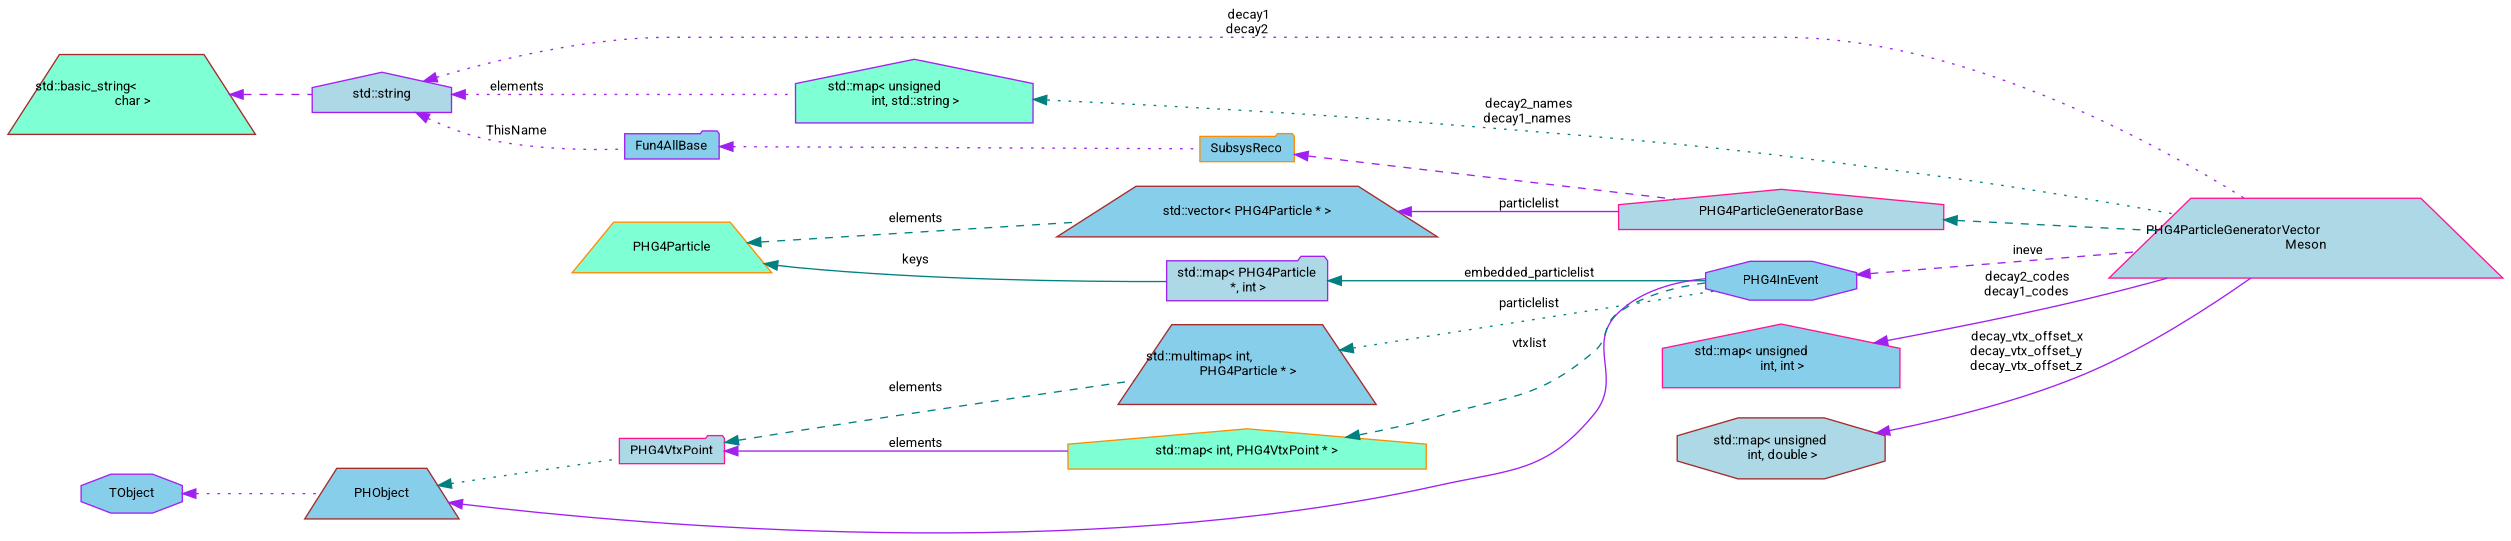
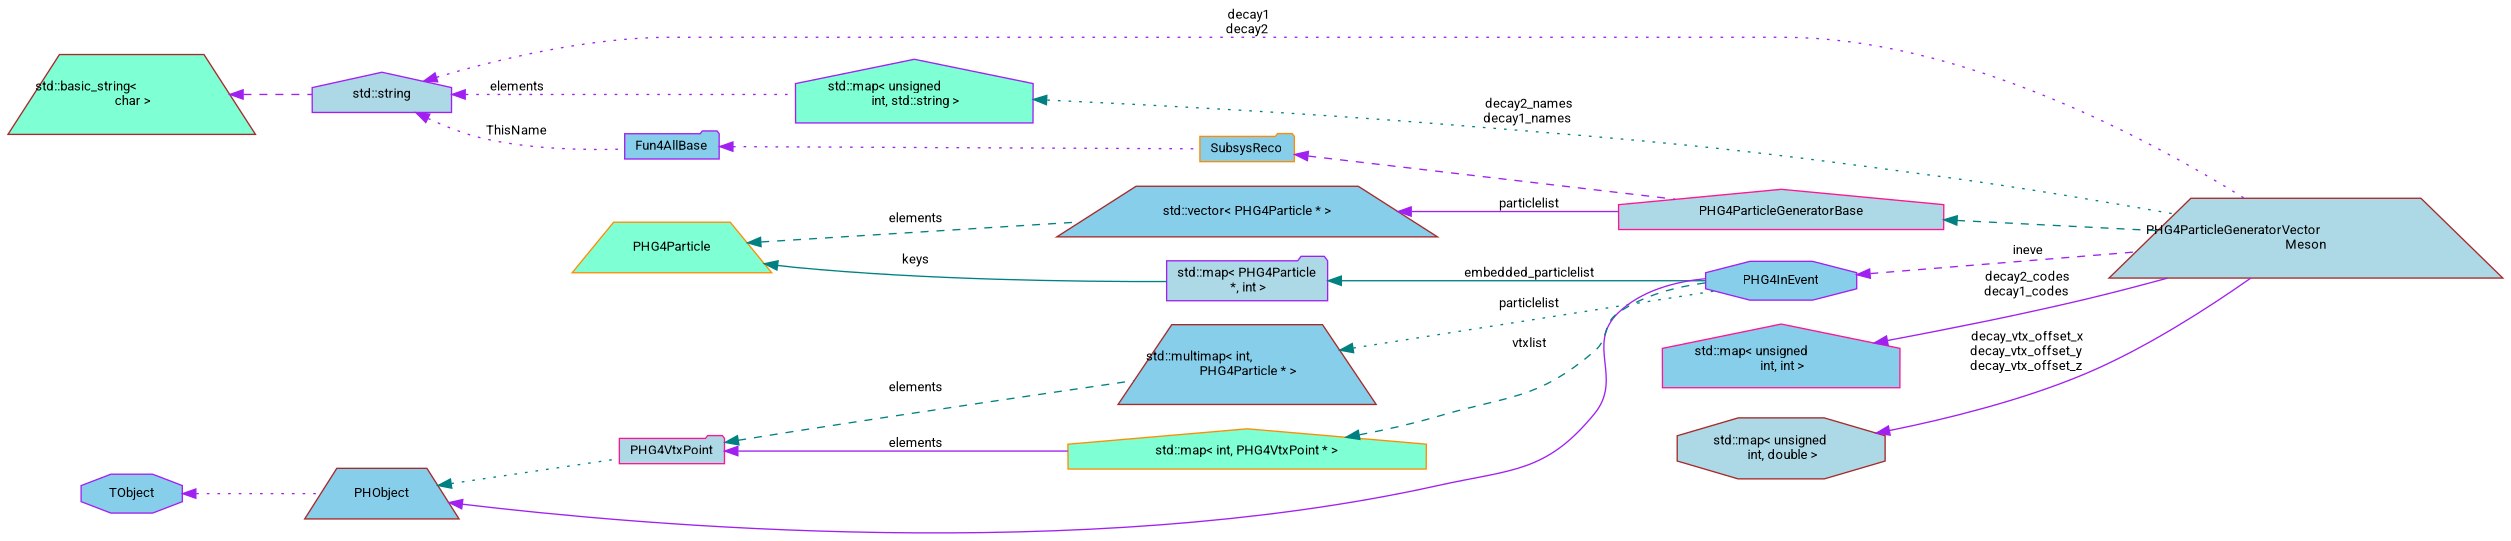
(2306, 238) -> (2306, 238)
